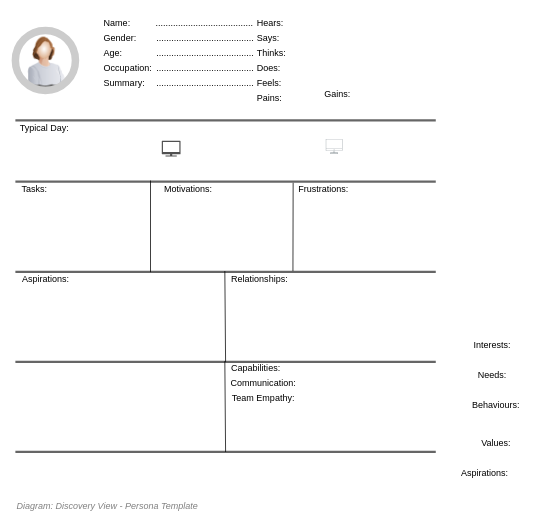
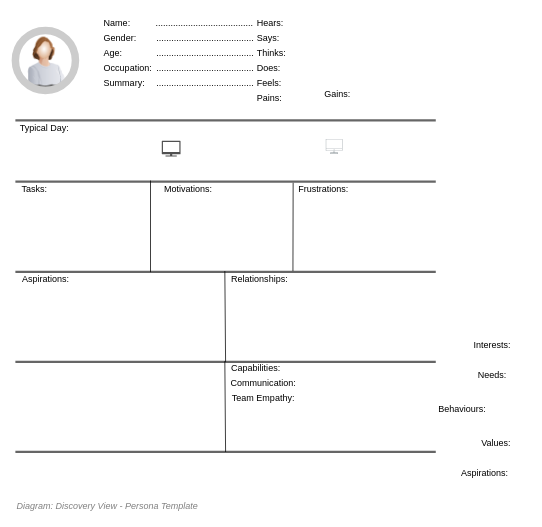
(495, 405) -> (462, 409)
